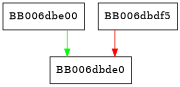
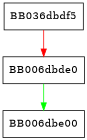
(138, 16) -> (44, 16)
(67, 40) -> (44, 93)
